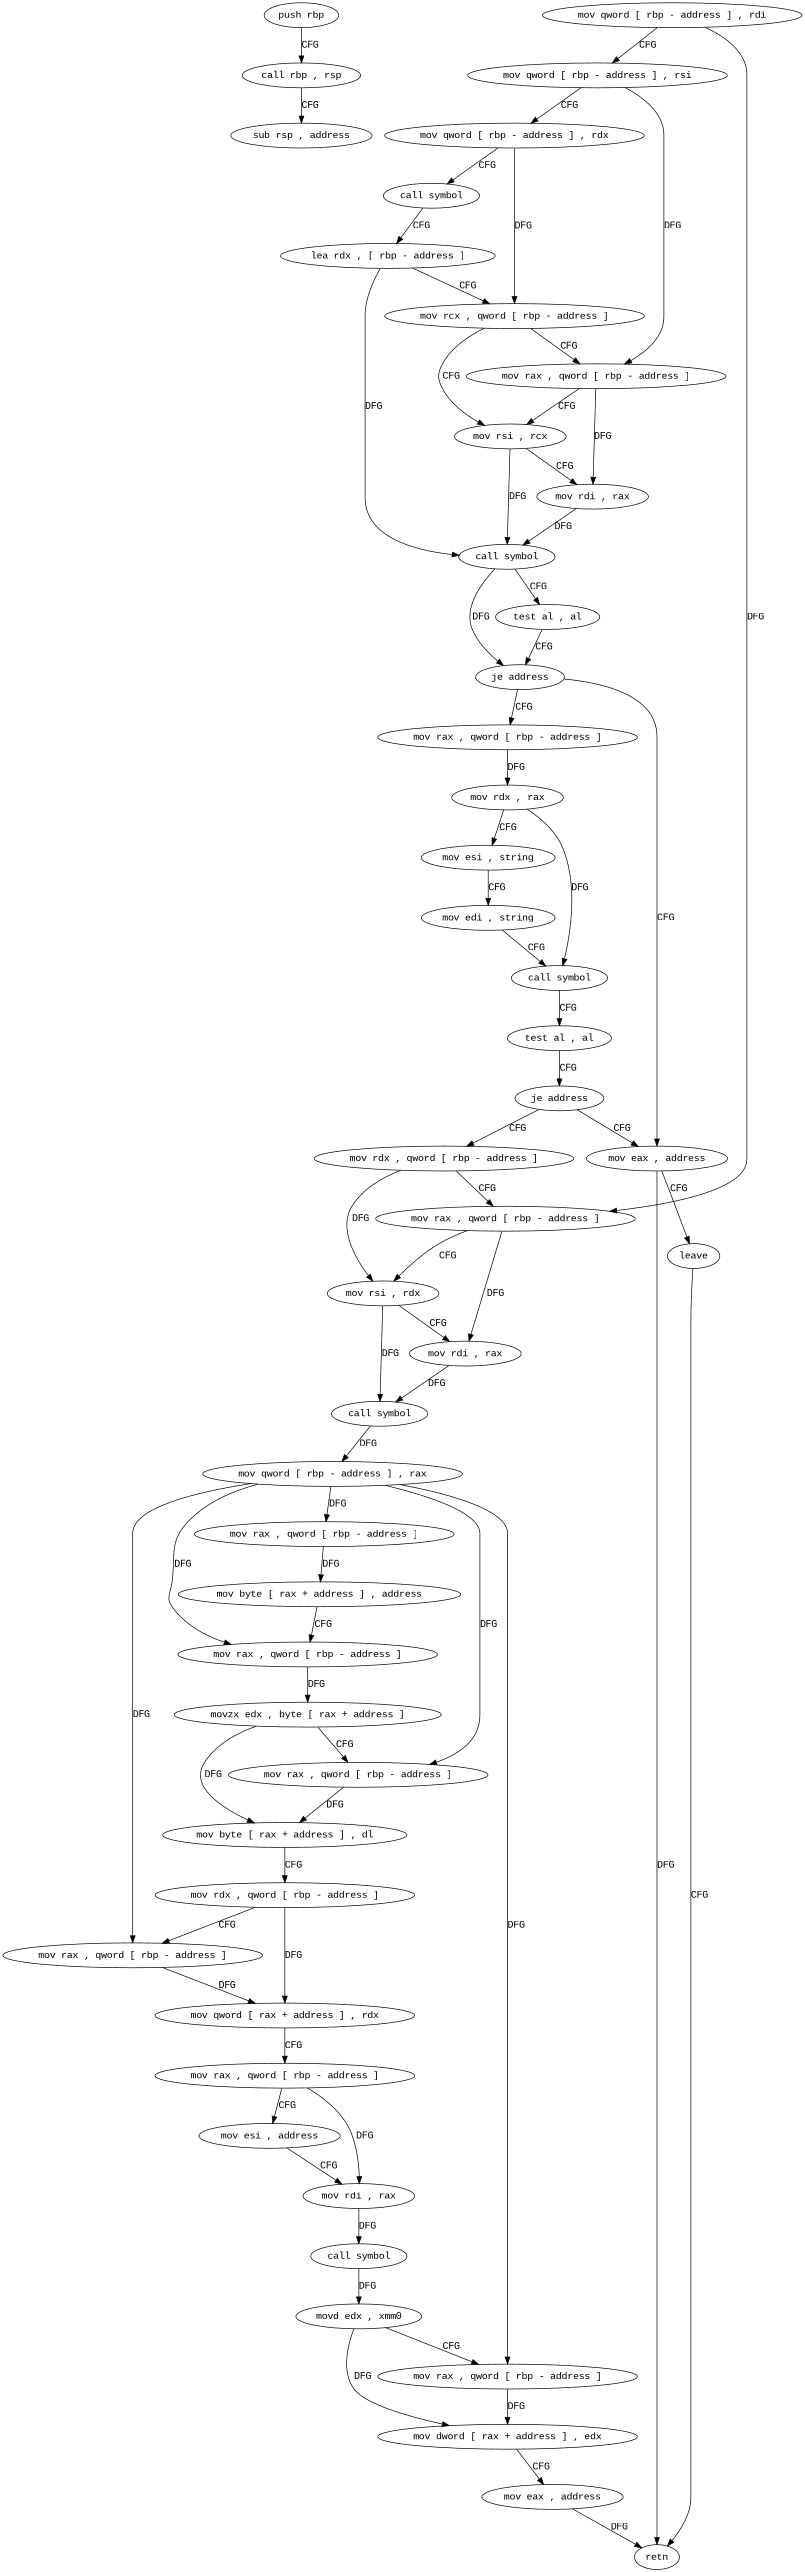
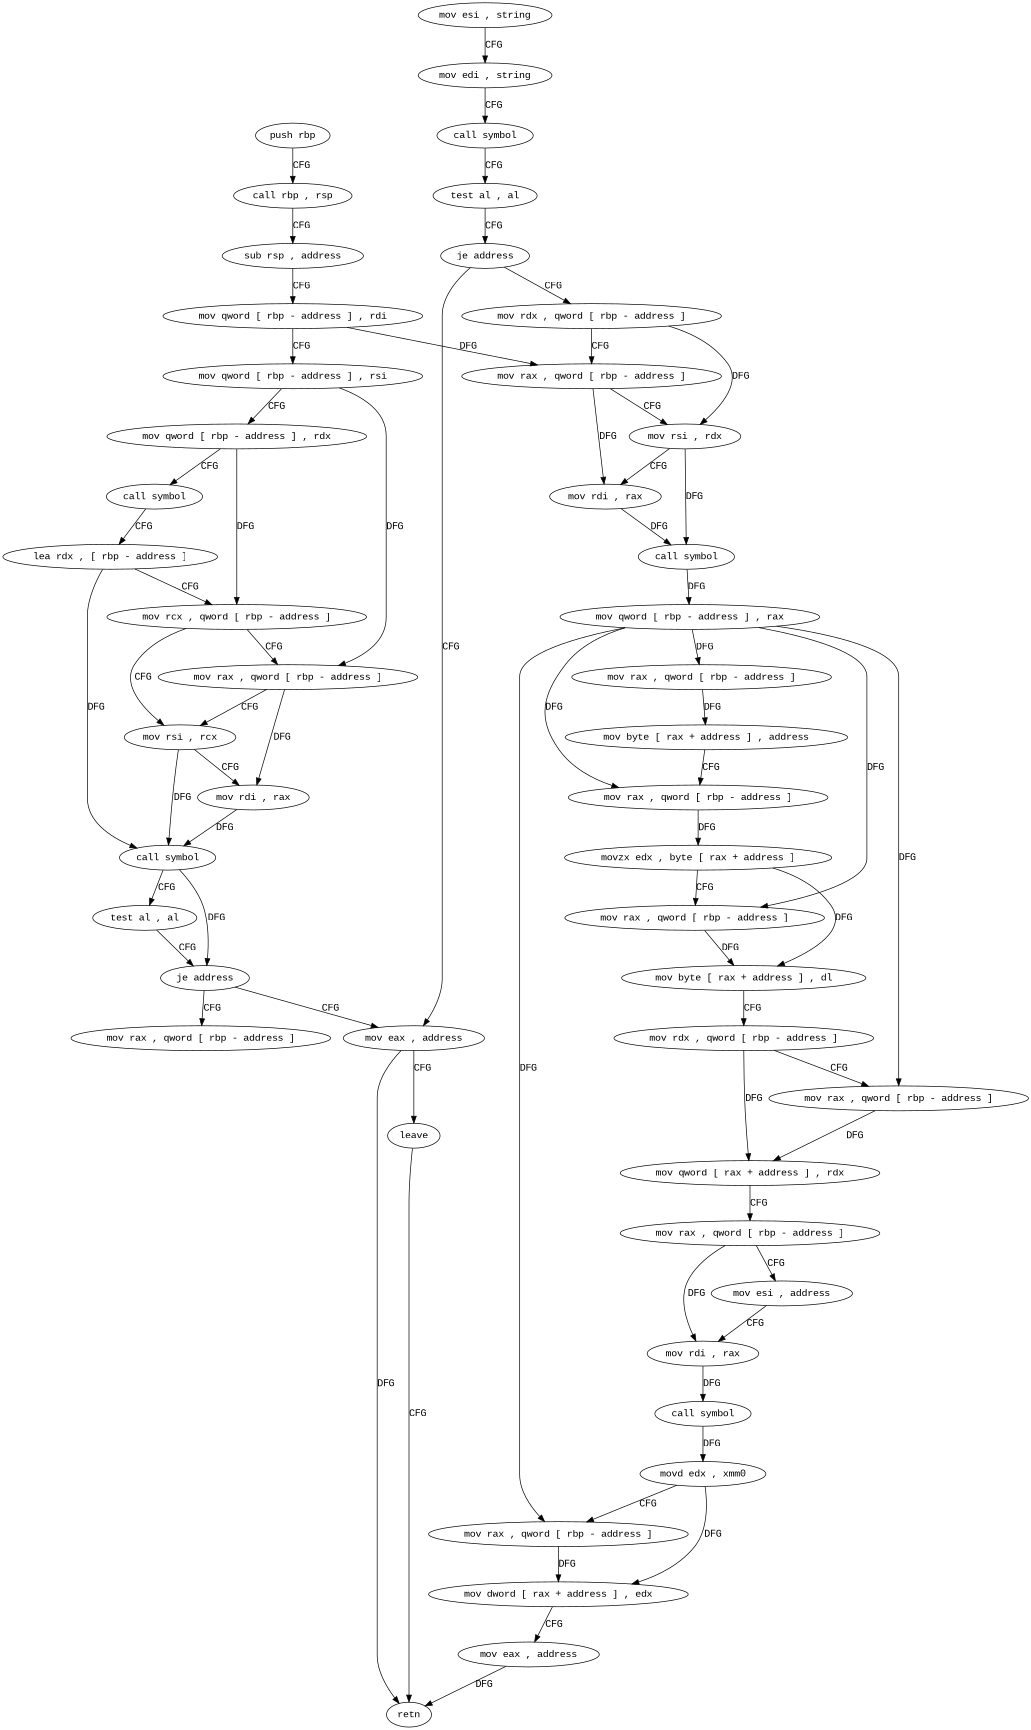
none -> (293, 283)
(508, 797) -> none
